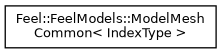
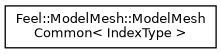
(111, 27) -> (111, 27)
